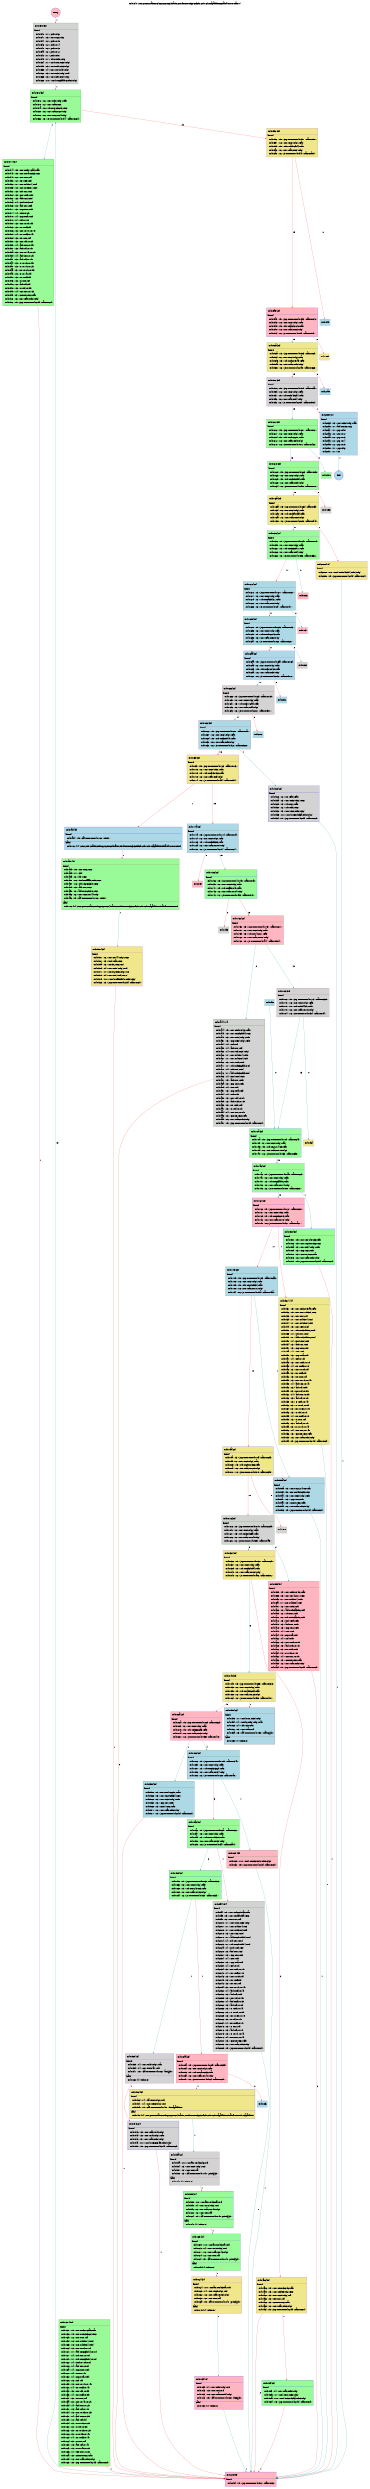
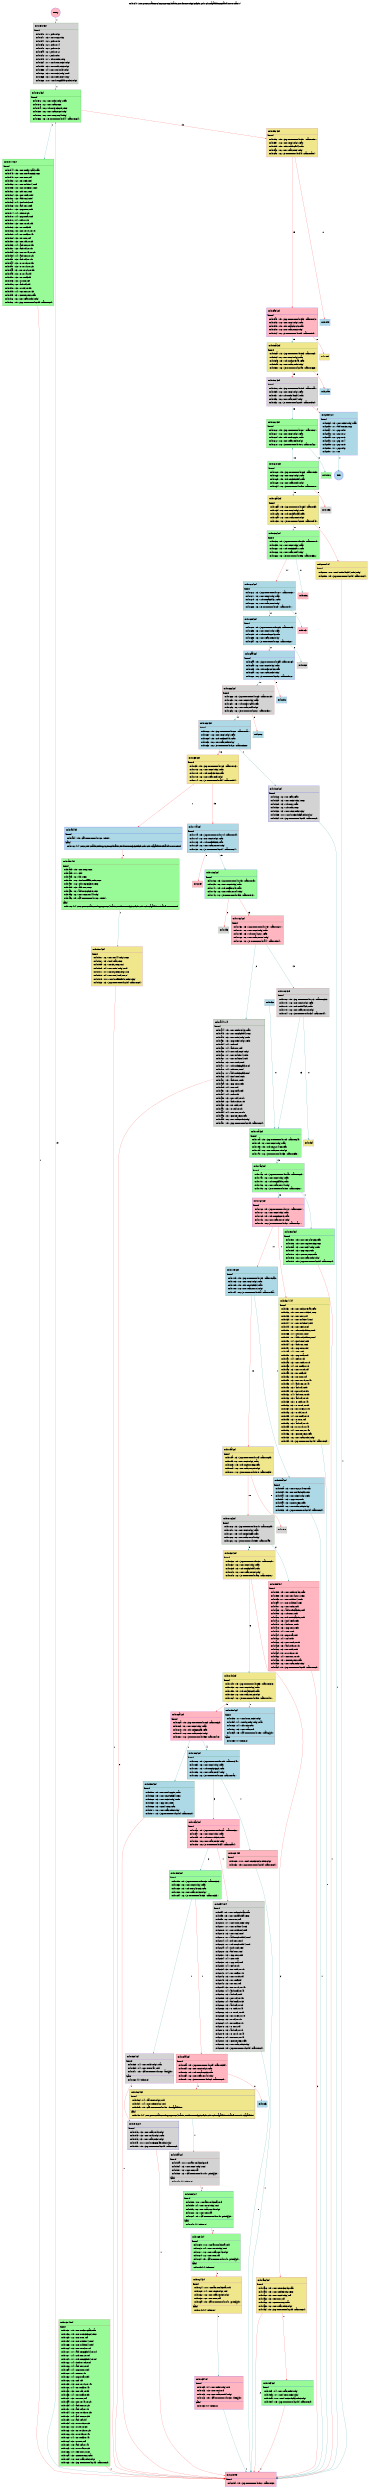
(290, 454) -> (293, 455)
(213, 1834) -> (213, 1834)
